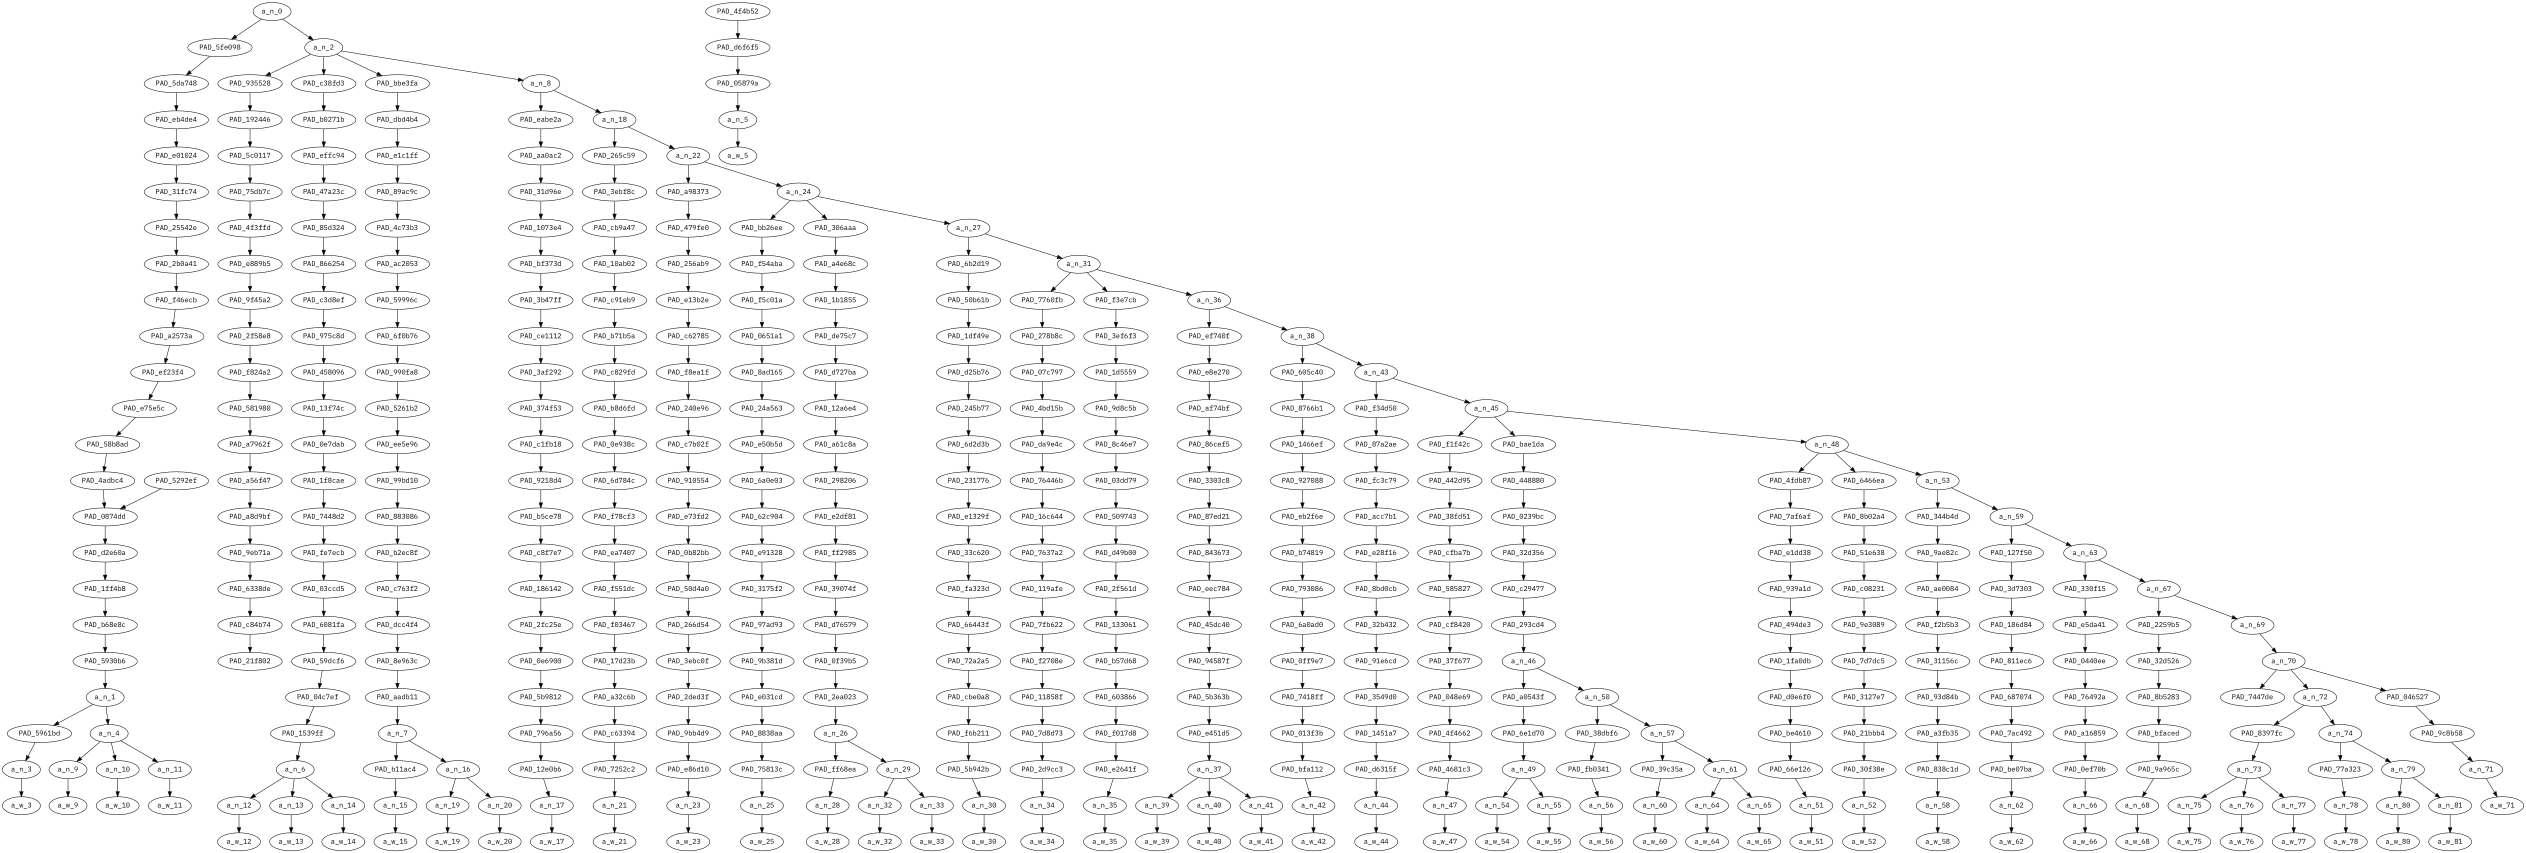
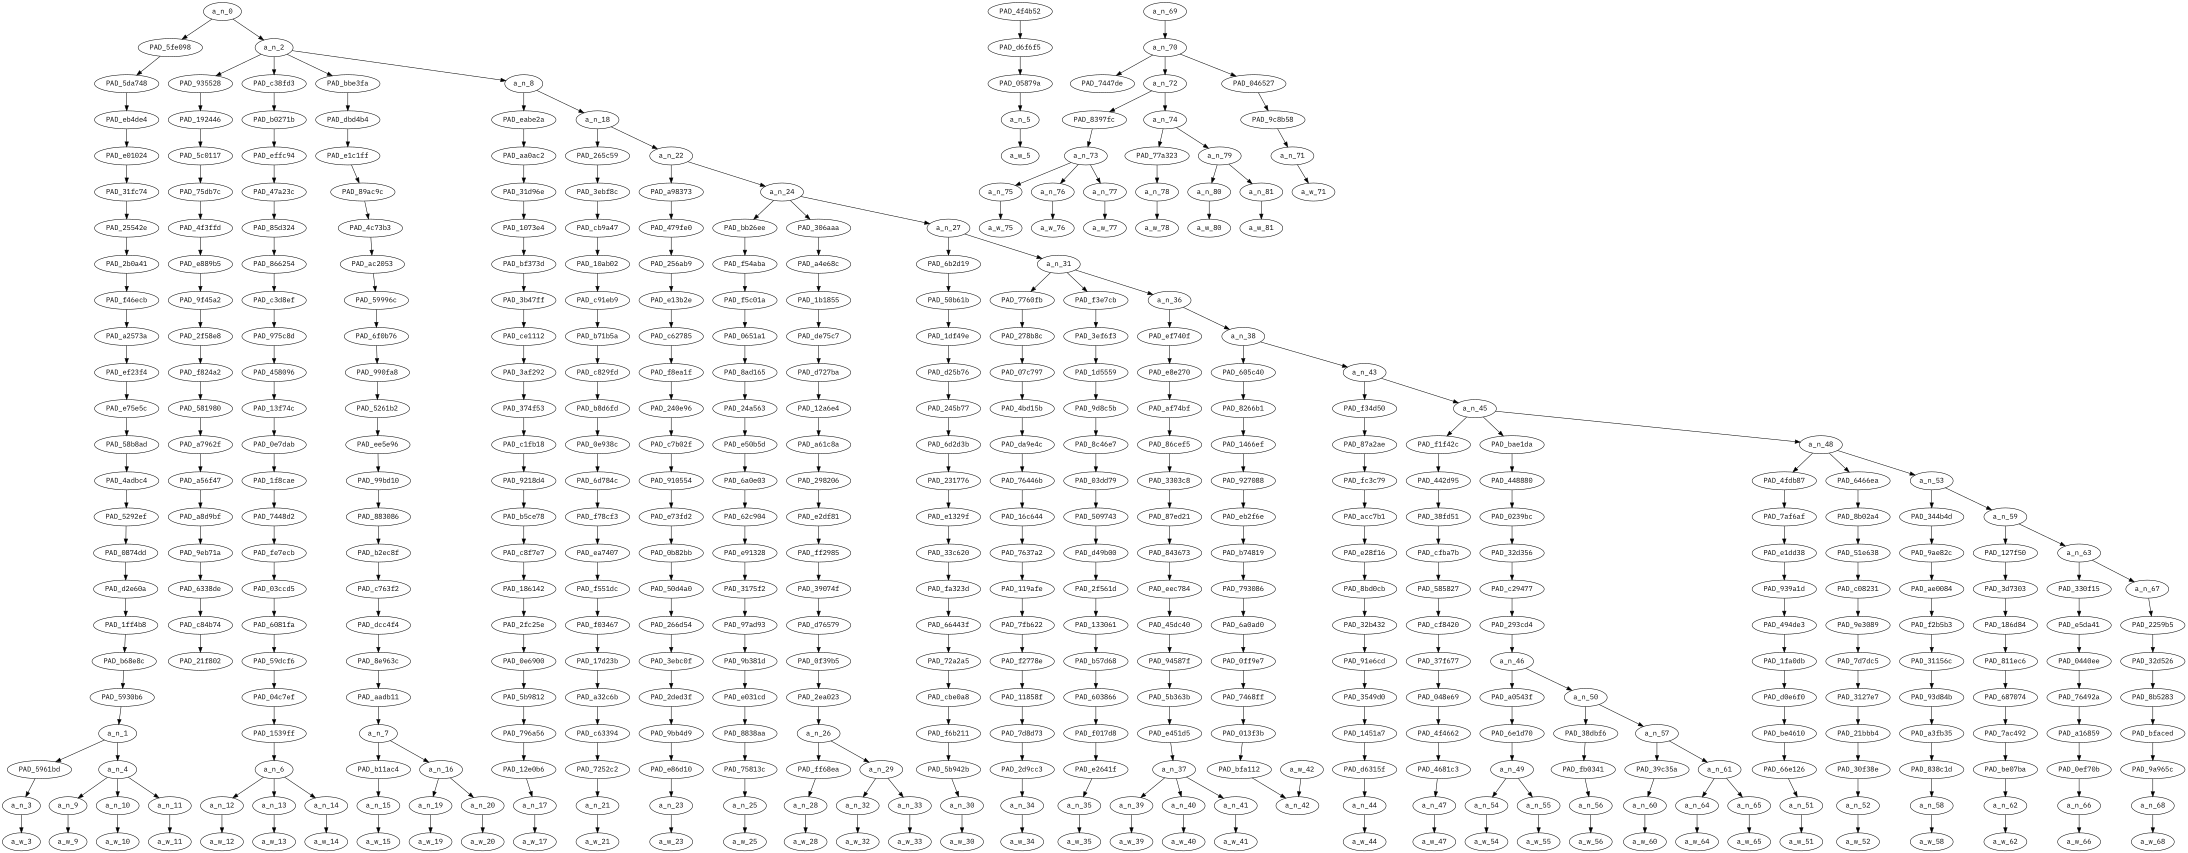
(1302, 409) -> (1243, 409)
(104, 496) -> (126, 496)
(2203, 606) -> none
(1042, 661) -> (1022, 661)
(1302, 697) -> (1243, 697)
(1313, 821) -> (1300, 785)
